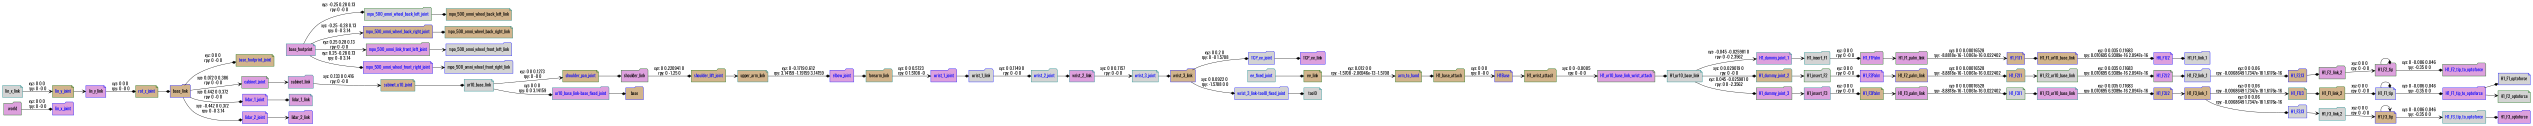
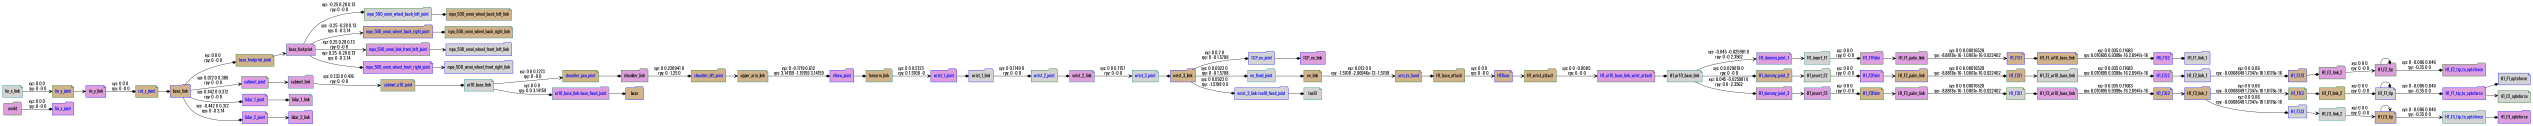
none -> (278, 55)
(1044, 76) -> (1044, 76)
none -> (1220, 76)
